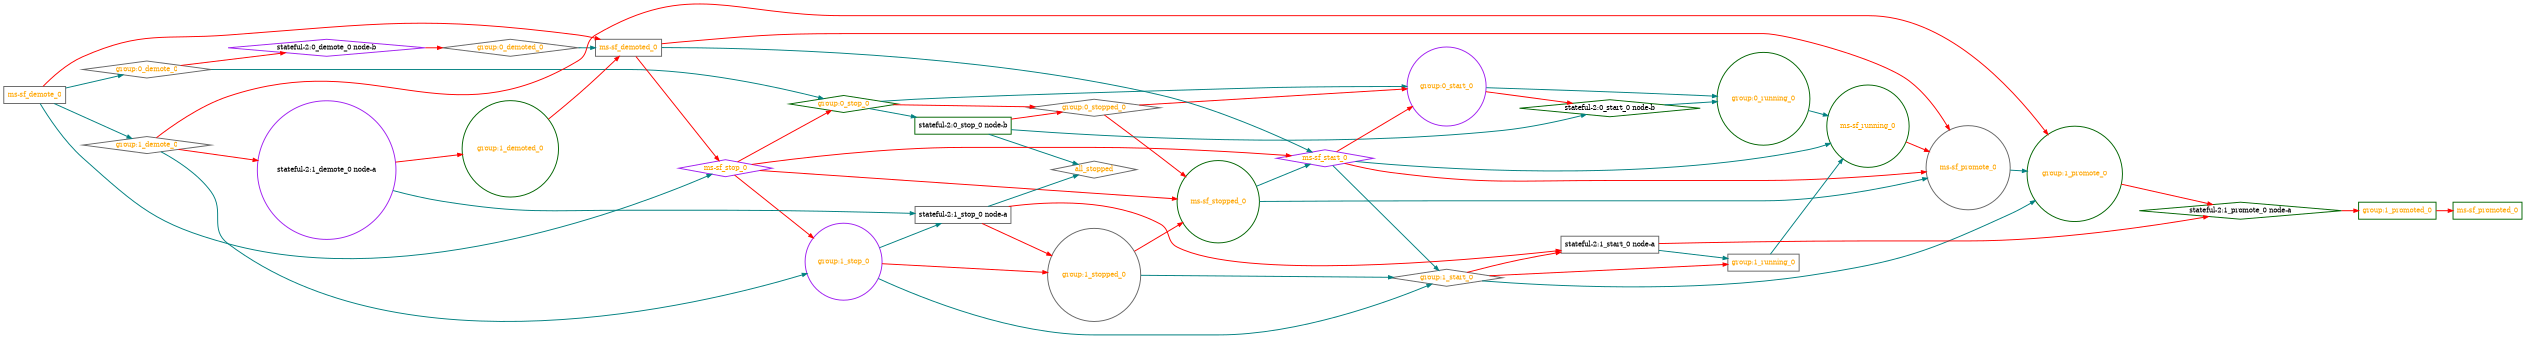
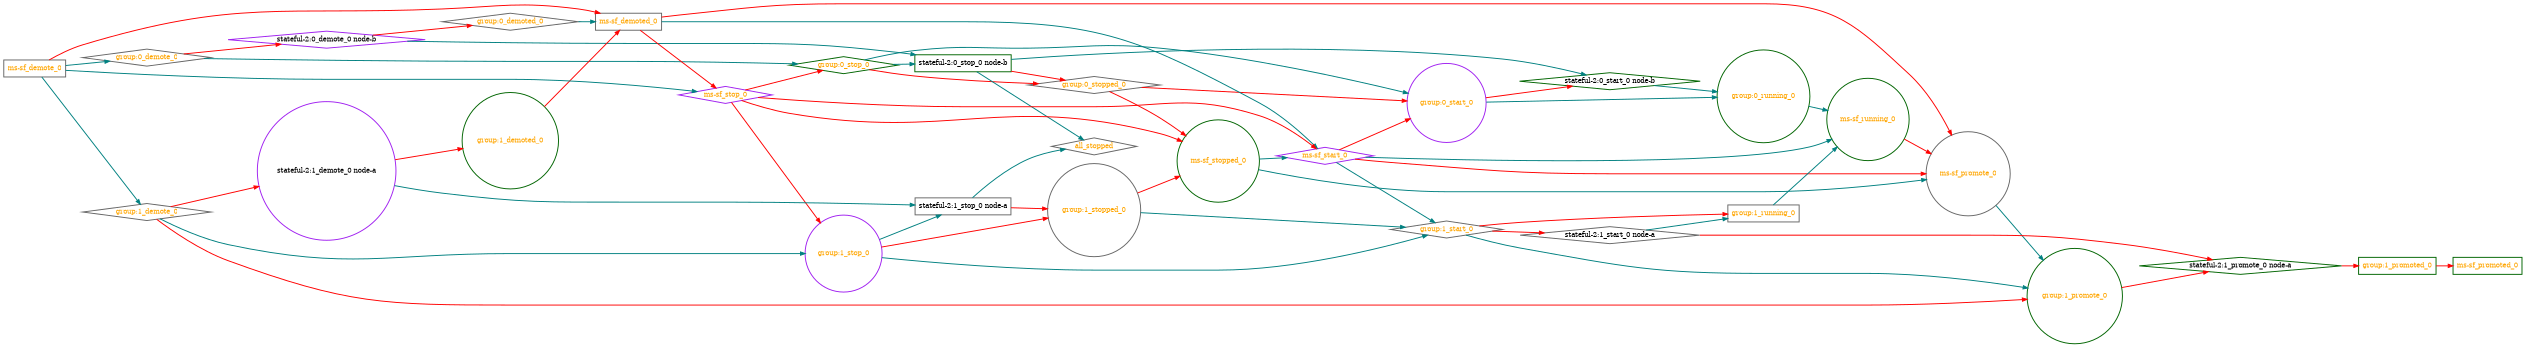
none -> (647, 43)
(1610, 245) -> (1610, 235)
(1274, 264) -> none
